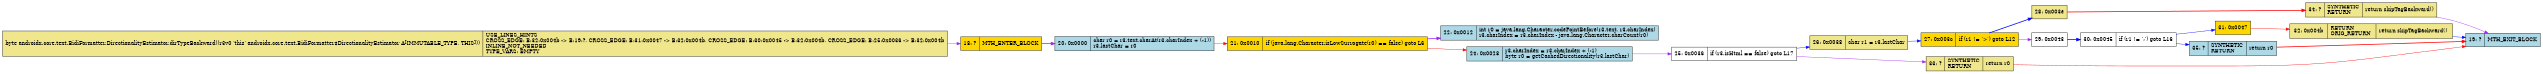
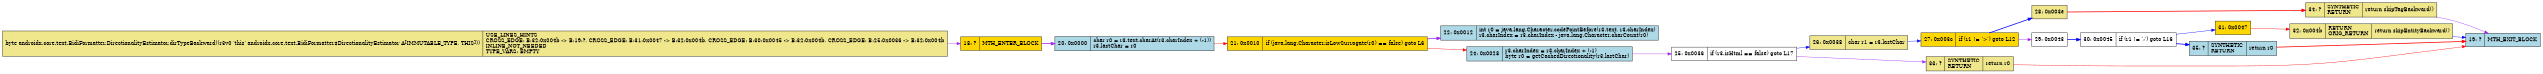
(2413, 31) -> (2412, 31)
(2181, 44) -> (2181, 44)
